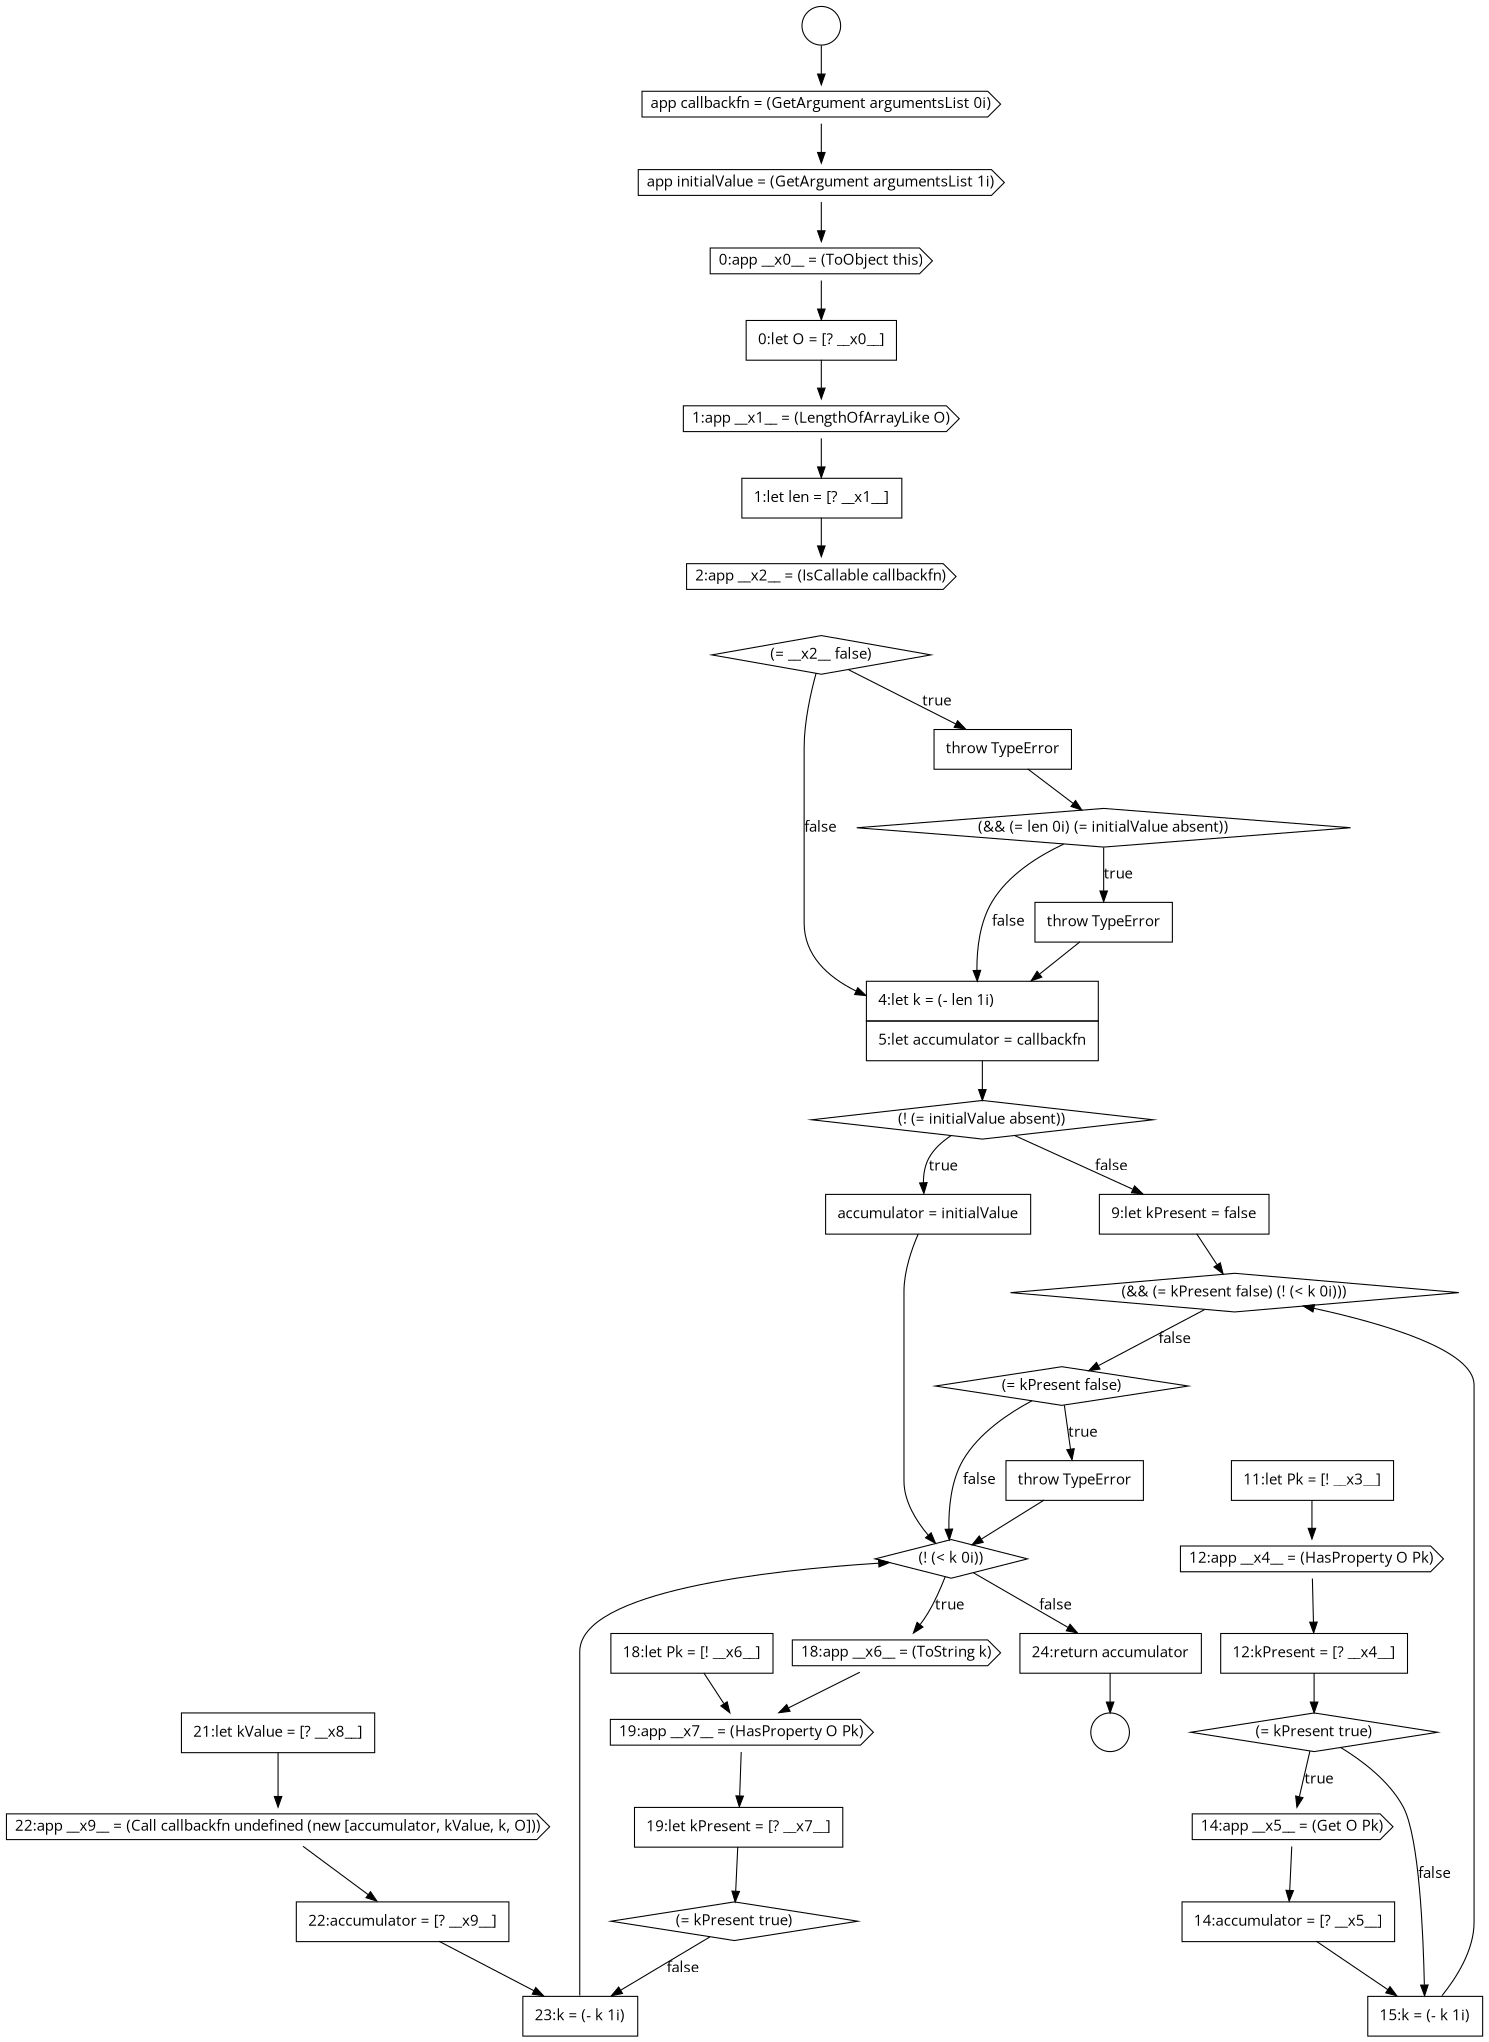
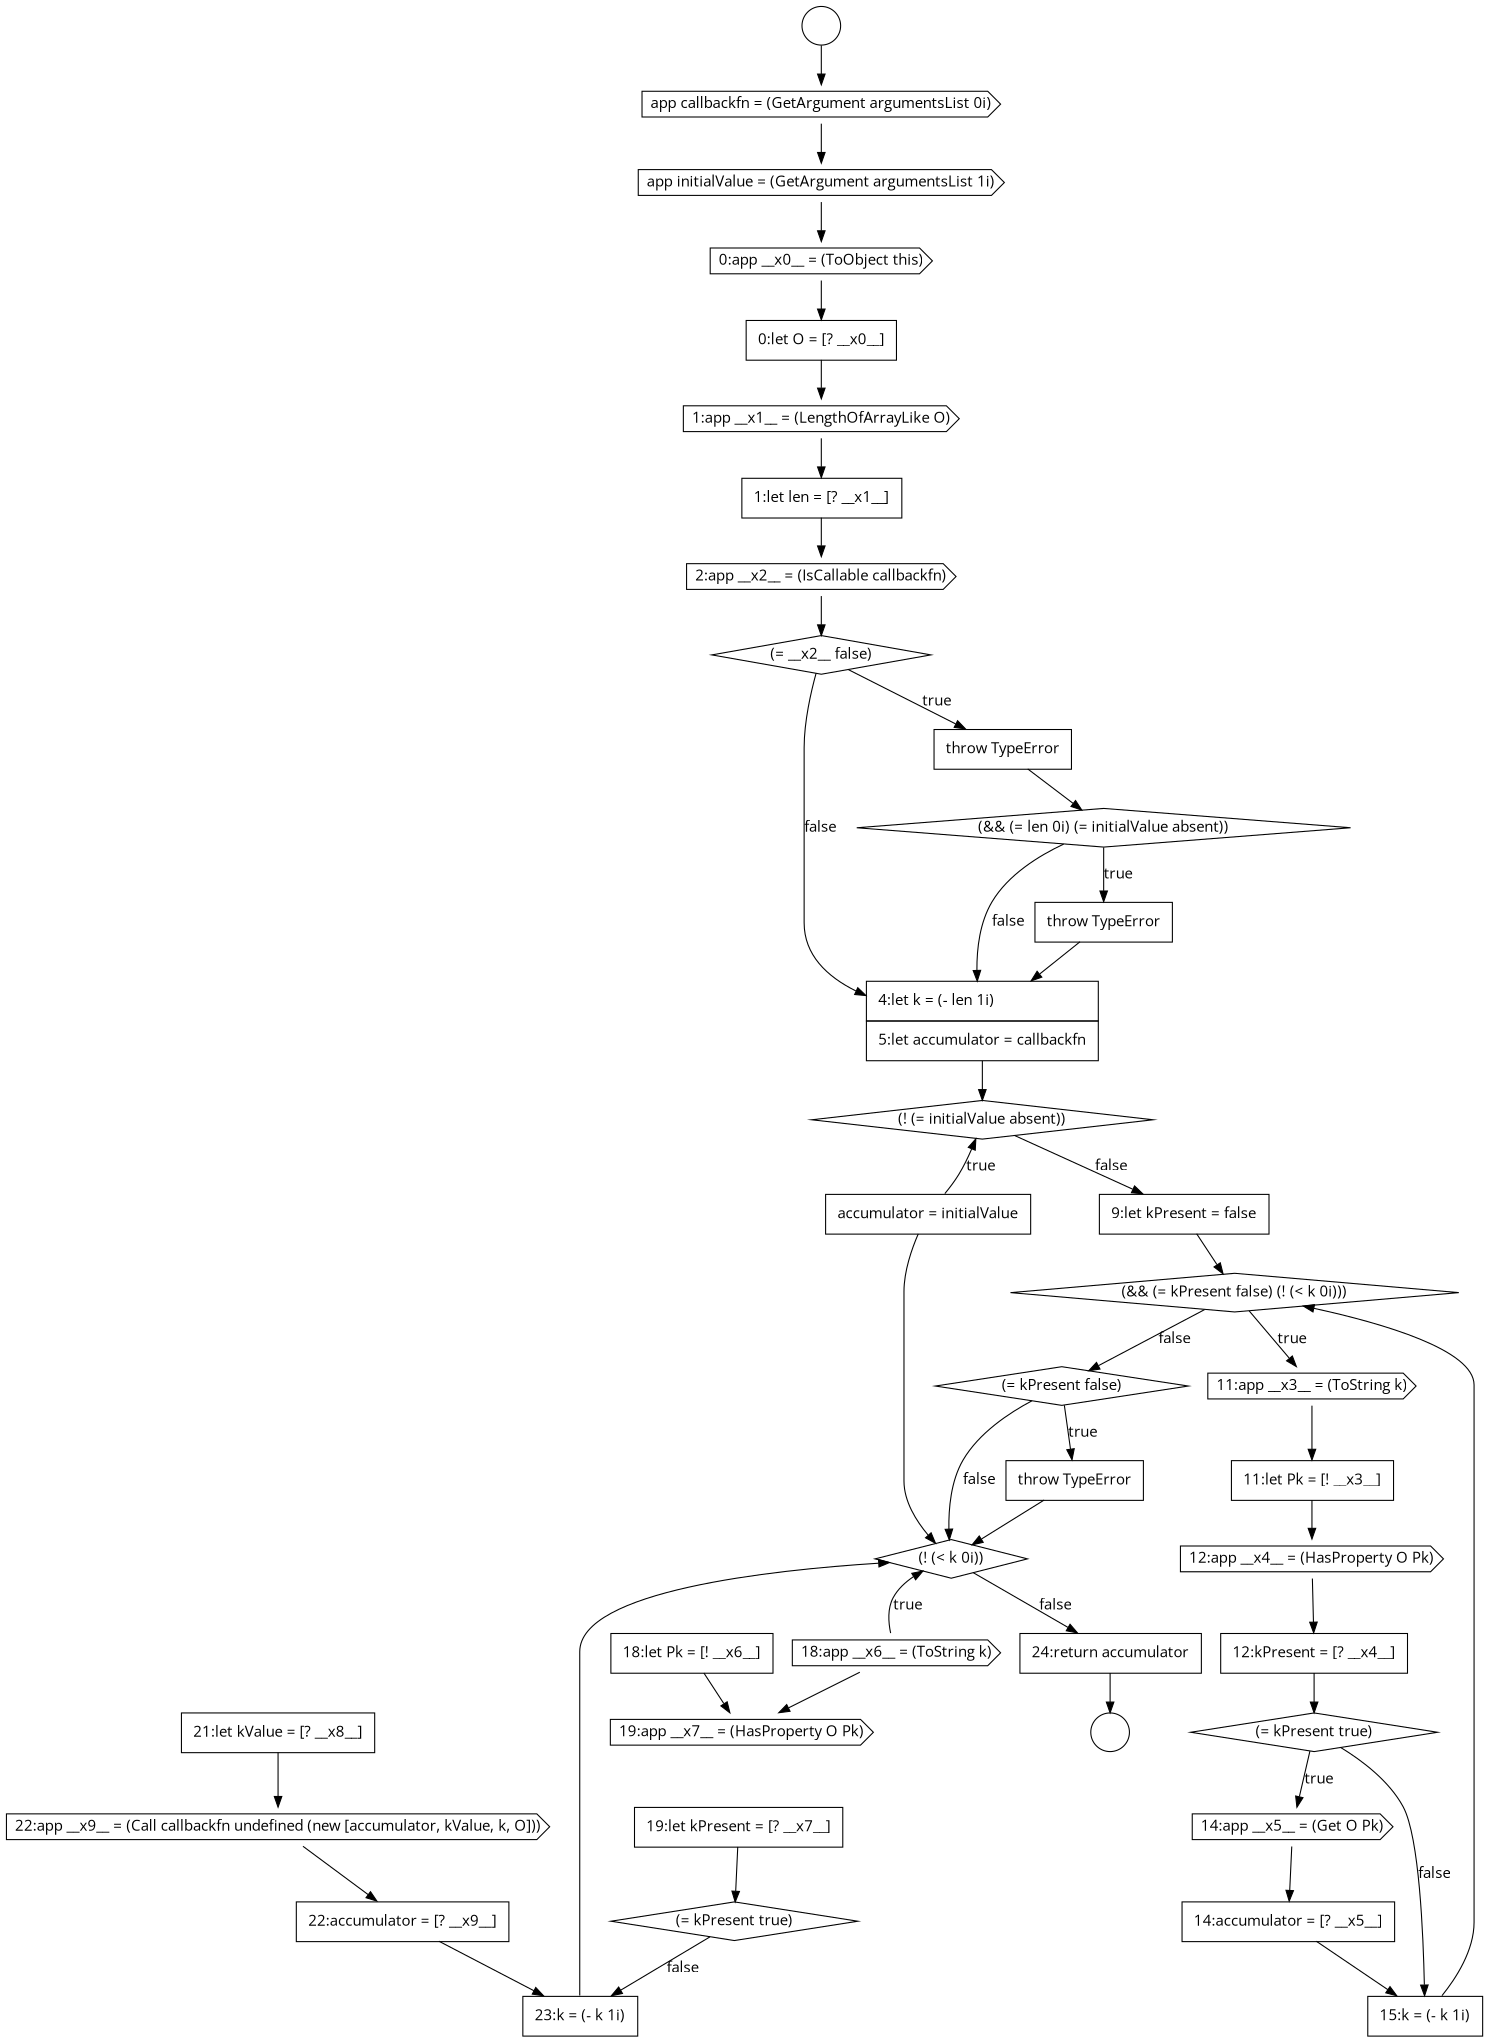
none -> (821, 610)
(931, 1155) -> (960, 1172)
none -> (1312, 1386)
(934, 1602) -> (892, 1601)
(740, 1774) -> none
